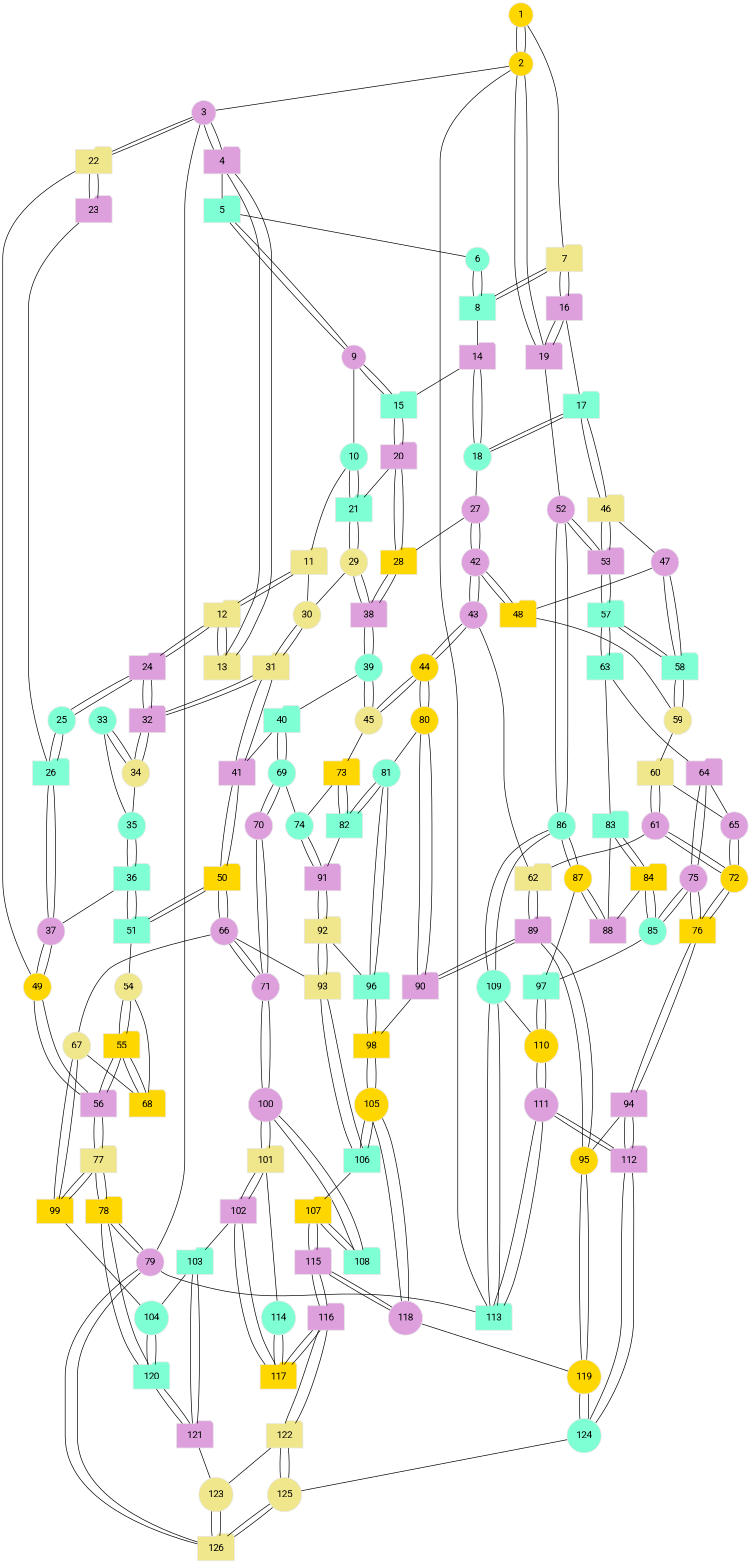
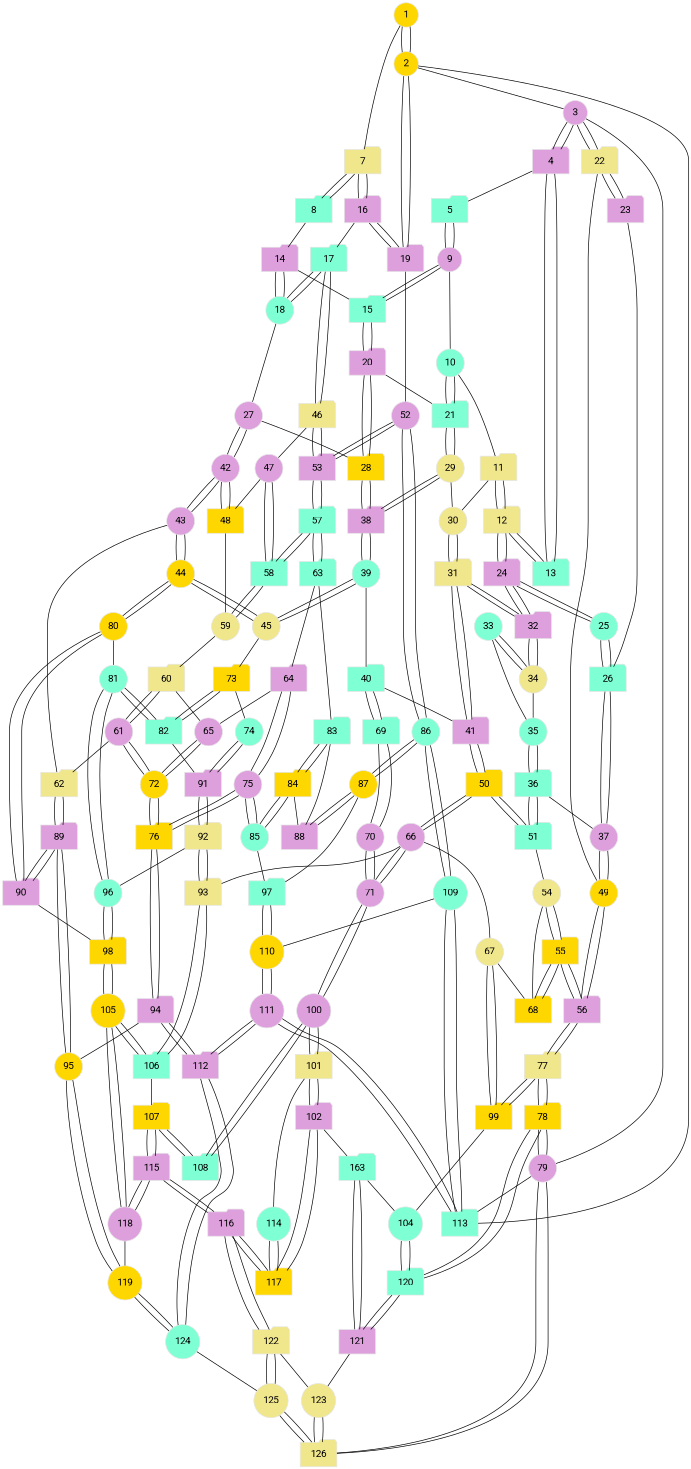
(477, 259) -> none
(222, 668) -> (551, 574)
(282, 773) -> (381, 732)
(291, 800) -> none
(372, 987) -> (108, 893)
(195, 1262) -> (357, 1168)
